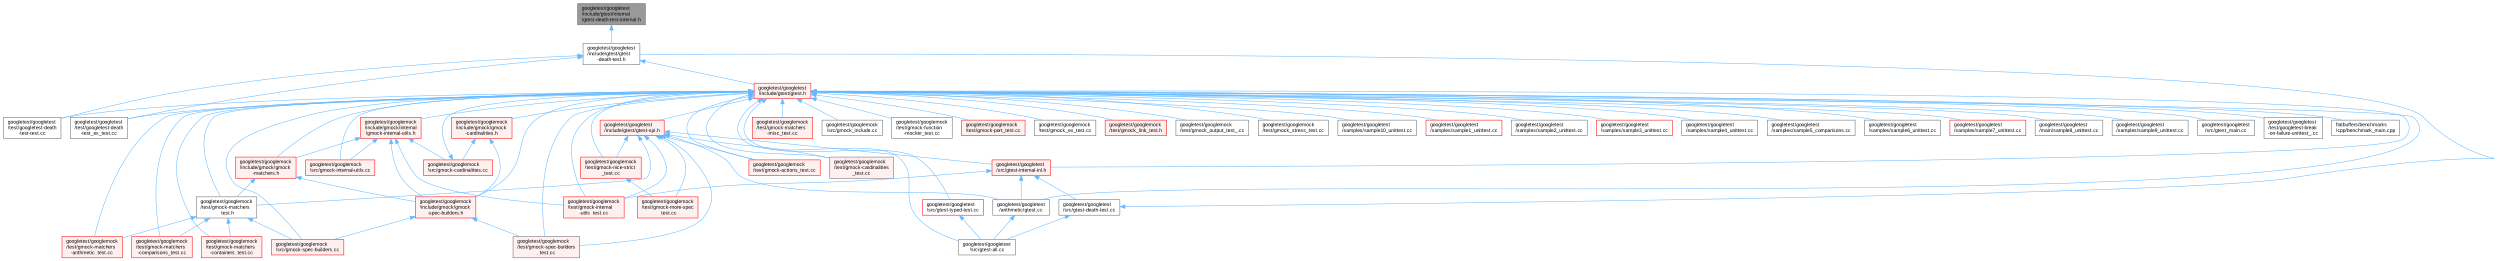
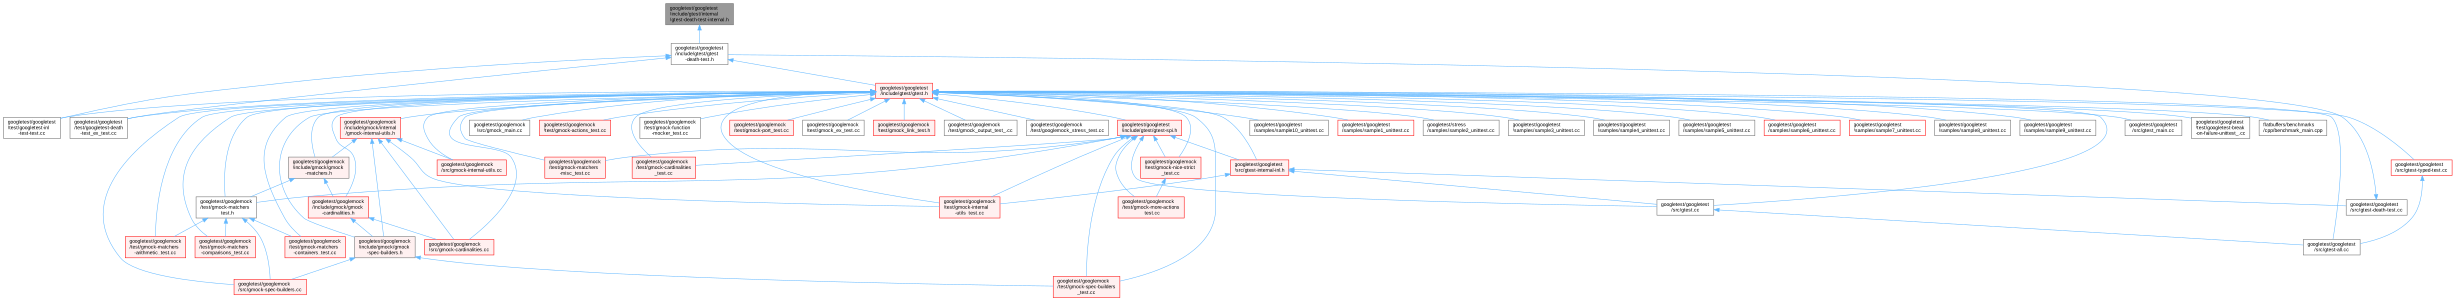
(527, 100) -> (454, 123)
(32, 128) -> (32, 128)
(852, 128) -> (500, 128)
(1293, 128) -> (1067, 128)
(1549, 128) -> (1461, 128)
(1634, 128) -> (1546, 128)
(1811, 128) -> (1717, 128)
(1903, 128) -> (1802, 128)
(2069, 128) -> (1973, 128)
(711, 148) -> (864, 151)
(266, 168) -> (319, 168)
(862, 168) -> (664, 168)
(358, 191) -> (330, 190)
(446, 207) -> (385, 247)
(668, 207) -> (1151, 207)
(1021, 207) -> (1685, 207)
(1036, 228) -> none
(546, 247) -> (1087, 287)
